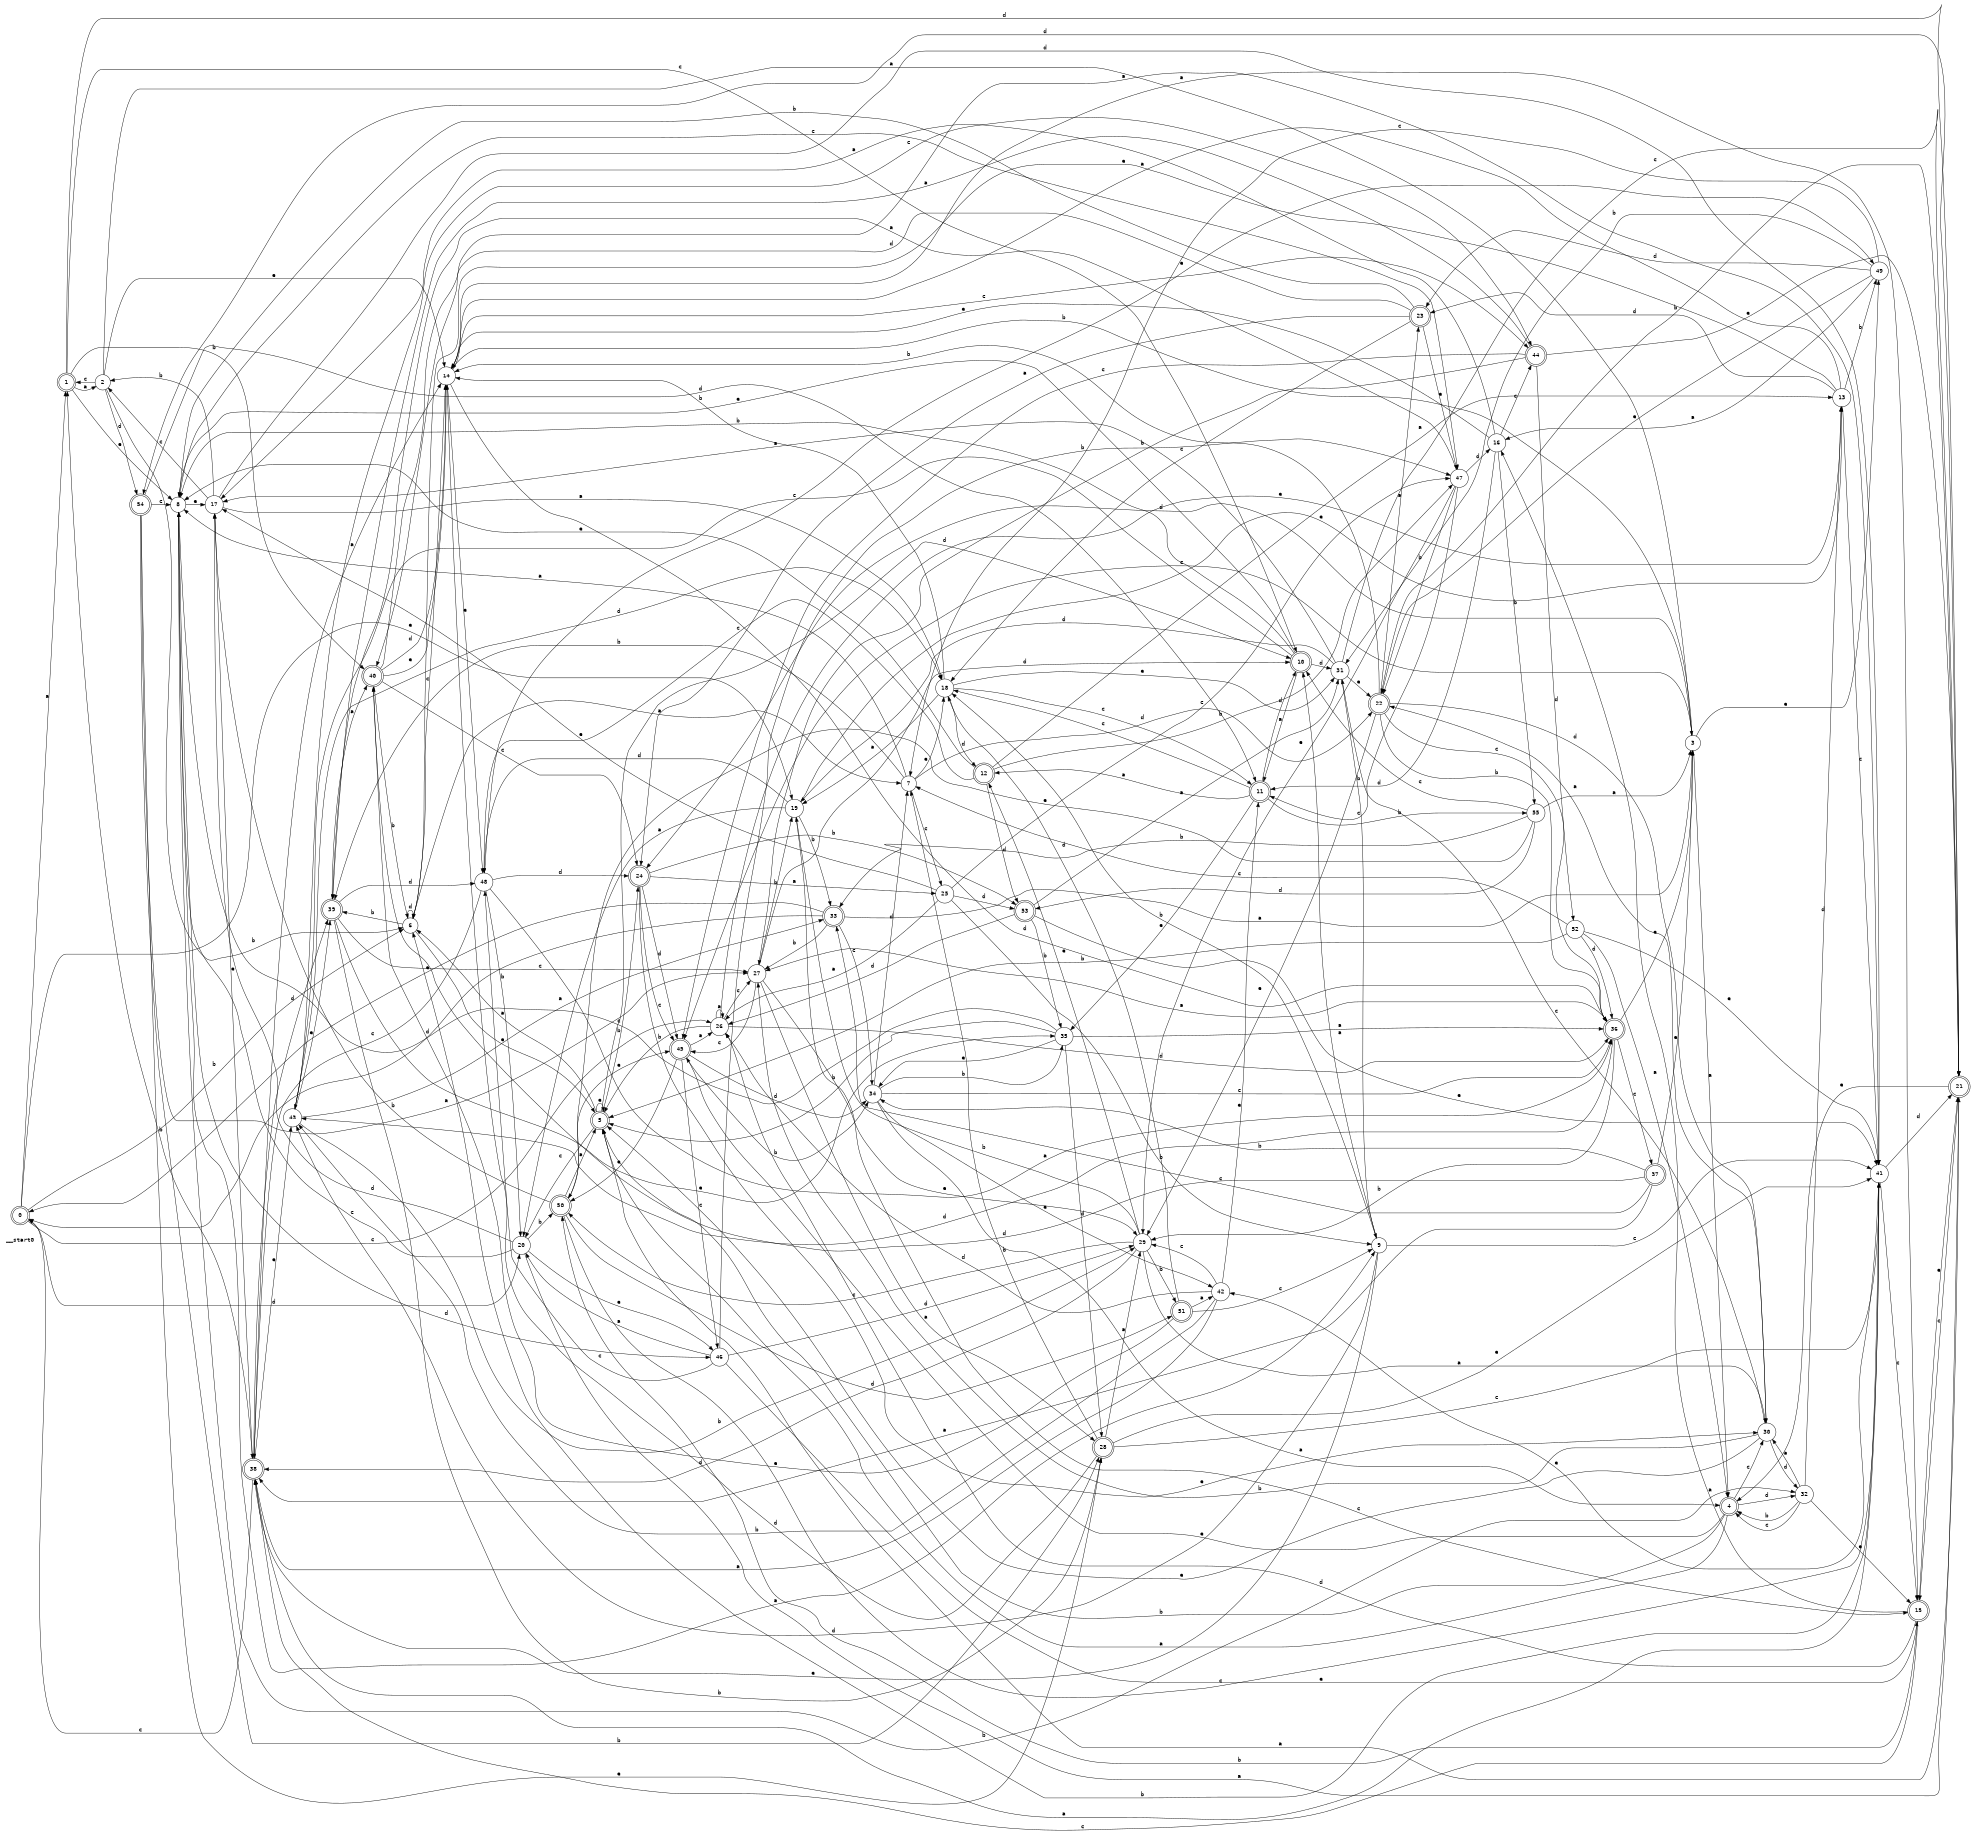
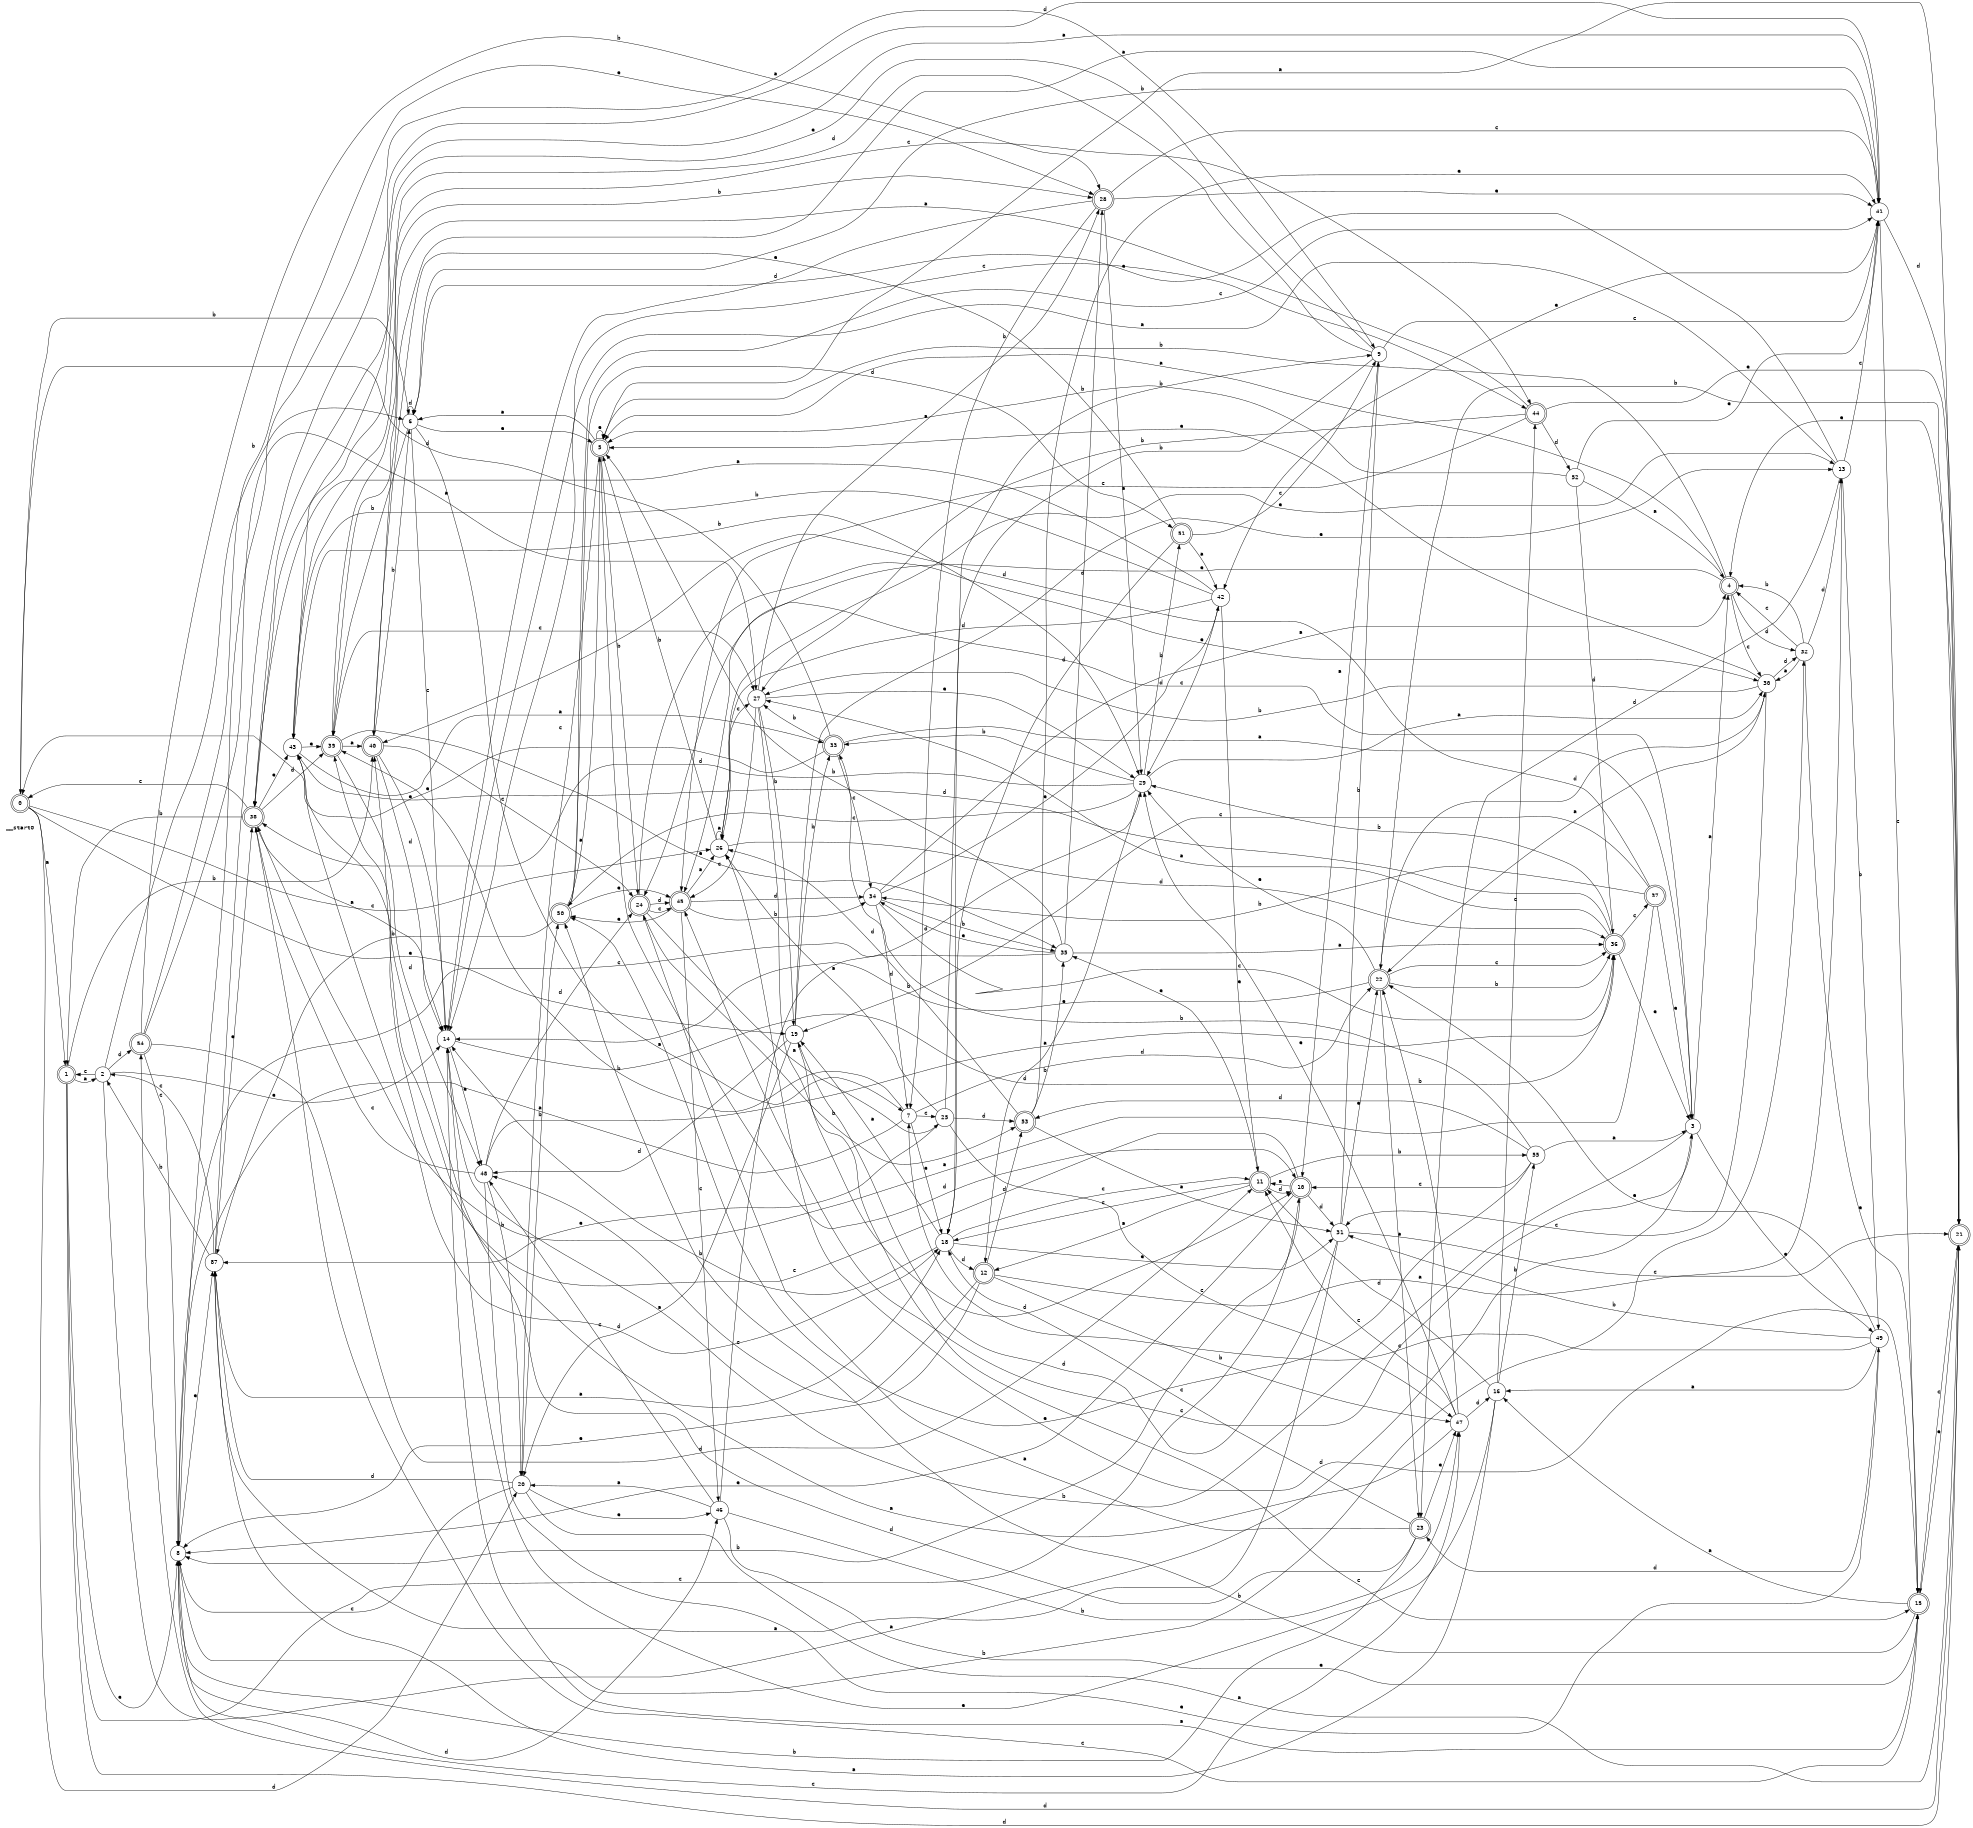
(214, 505) -> (214, 1263)
(1242, 877) -> none
